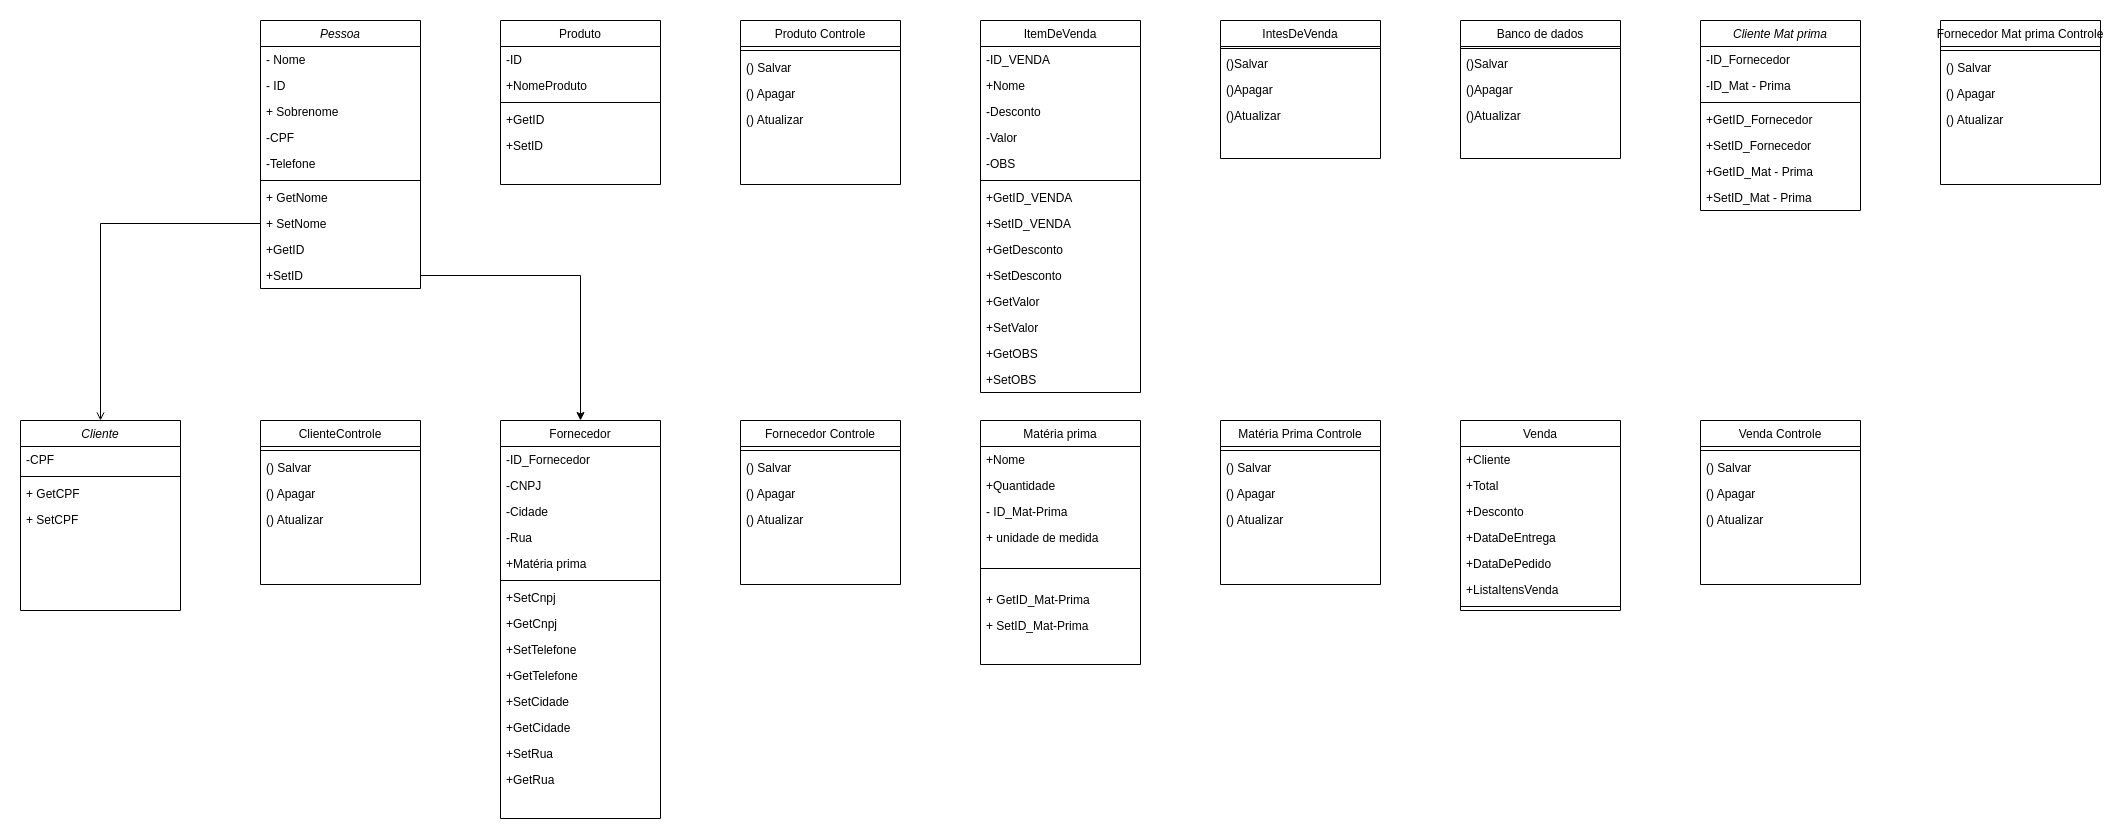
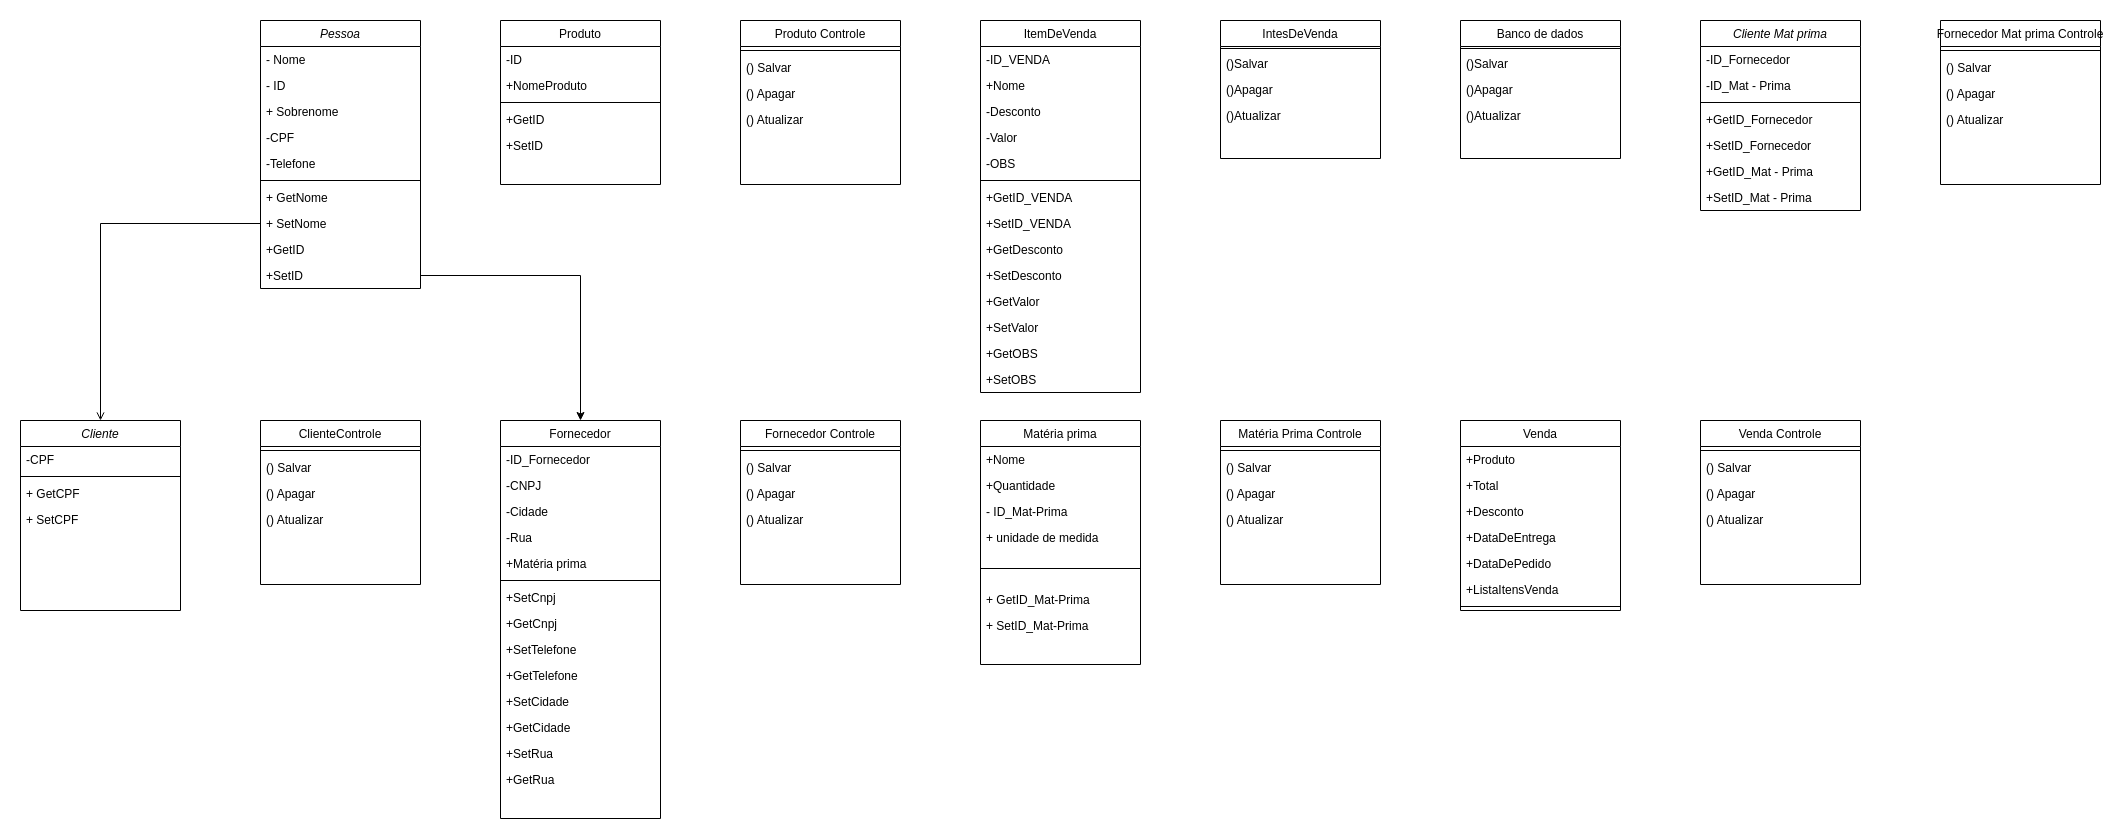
(1490, 460) -> (1493, 460)
